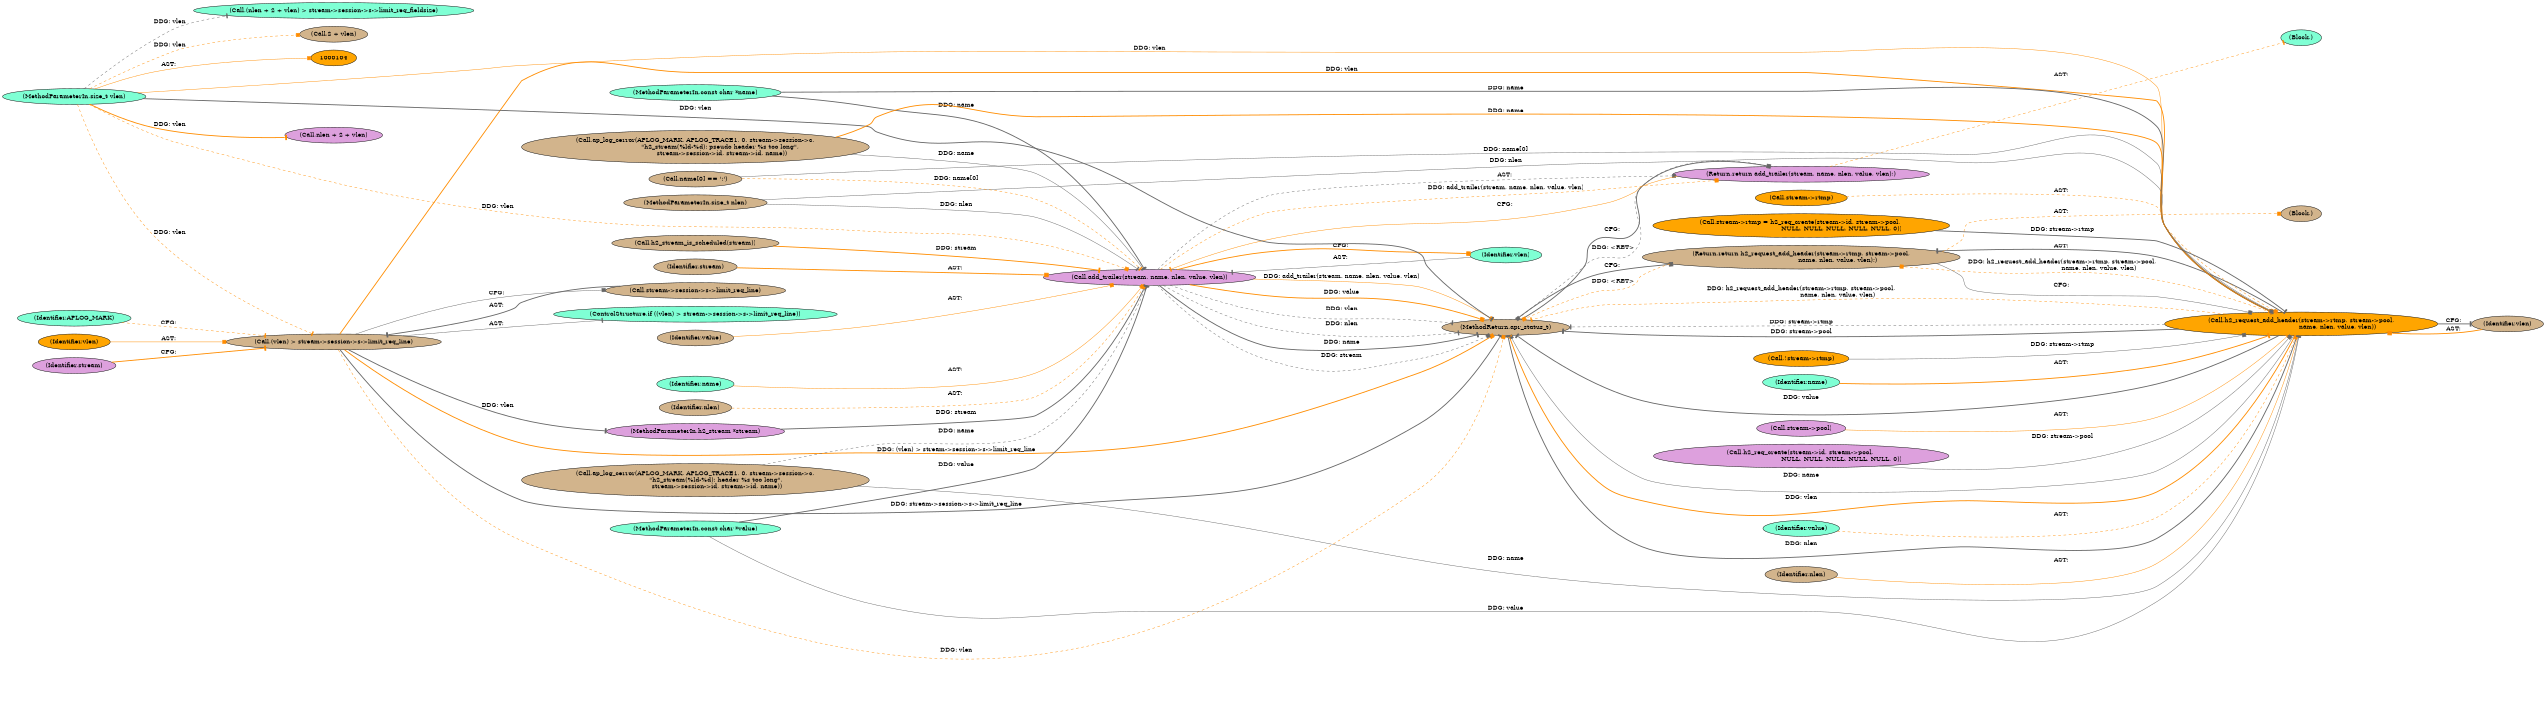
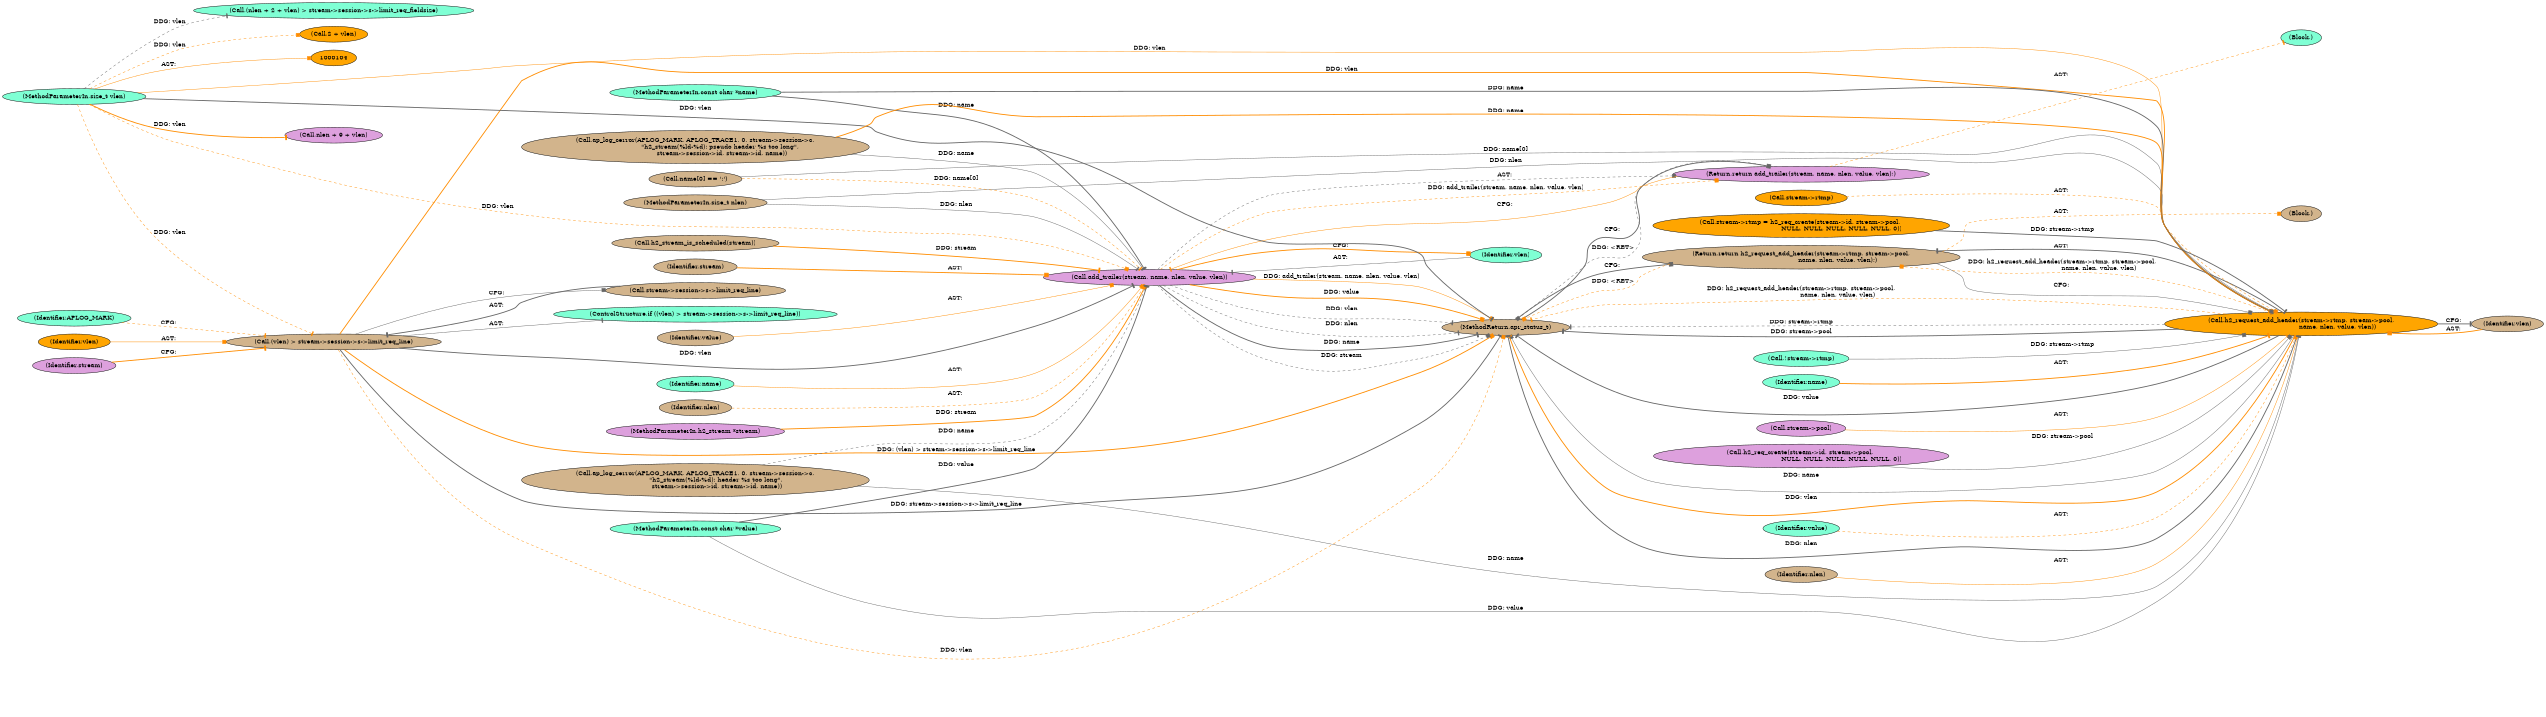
(334, 34) -> (334, 34)
(334, 135) -> (334, 135)
(1801, 359) -> (1801, 359)
(472, 405) -> (772, 369)
(993, 420) -> (993, 420)
